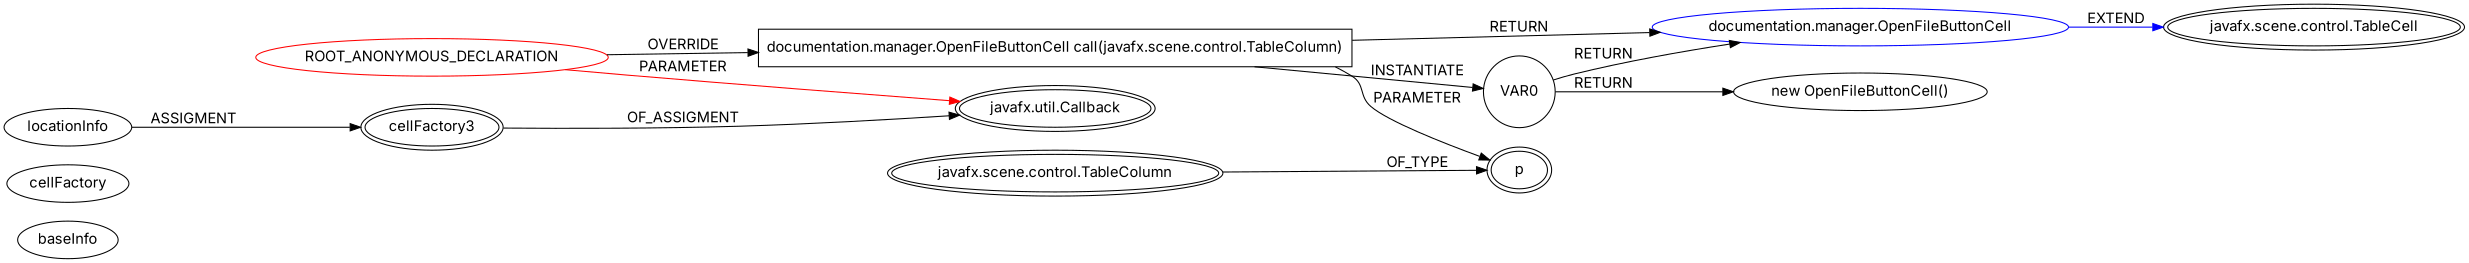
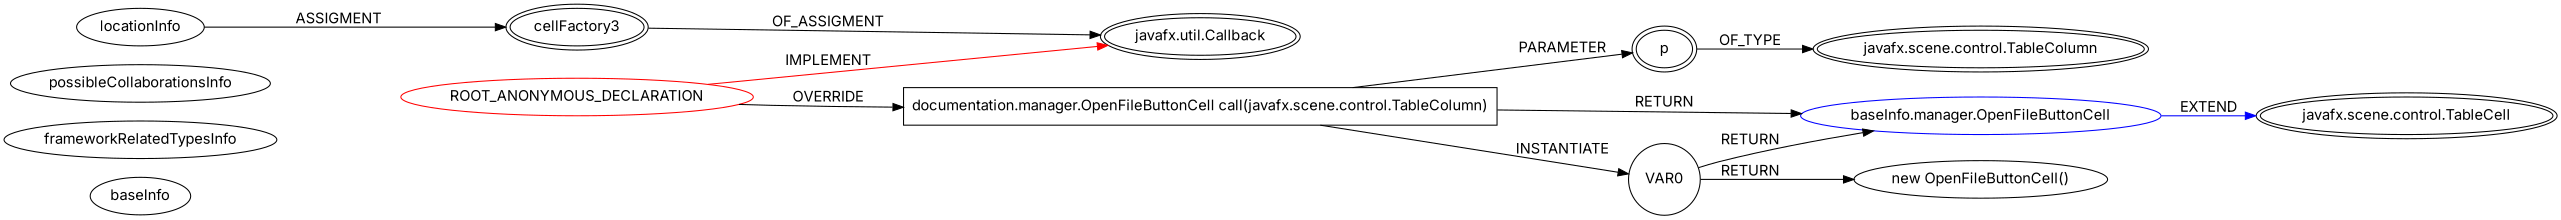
(1860, 27) -> (1981, 116)
(683, 67) -> (828, 61)
none -> (140, 140)
(1350, 171) -> (1750, 49)
(68, 184) -> (140, 83)
